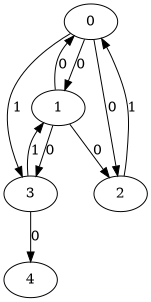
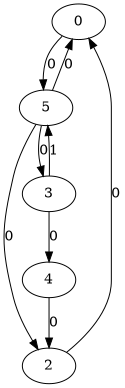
(13, 89) -> none
(105, 103) -> (49, 318)
(58, 108) -> (46, 108)
(133, 108) -> (116, 194)
